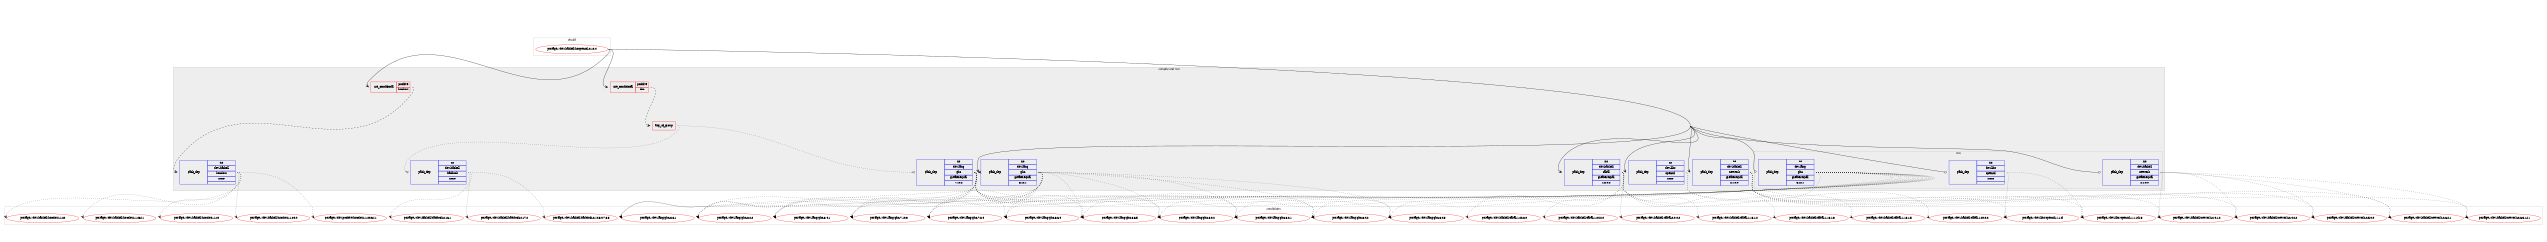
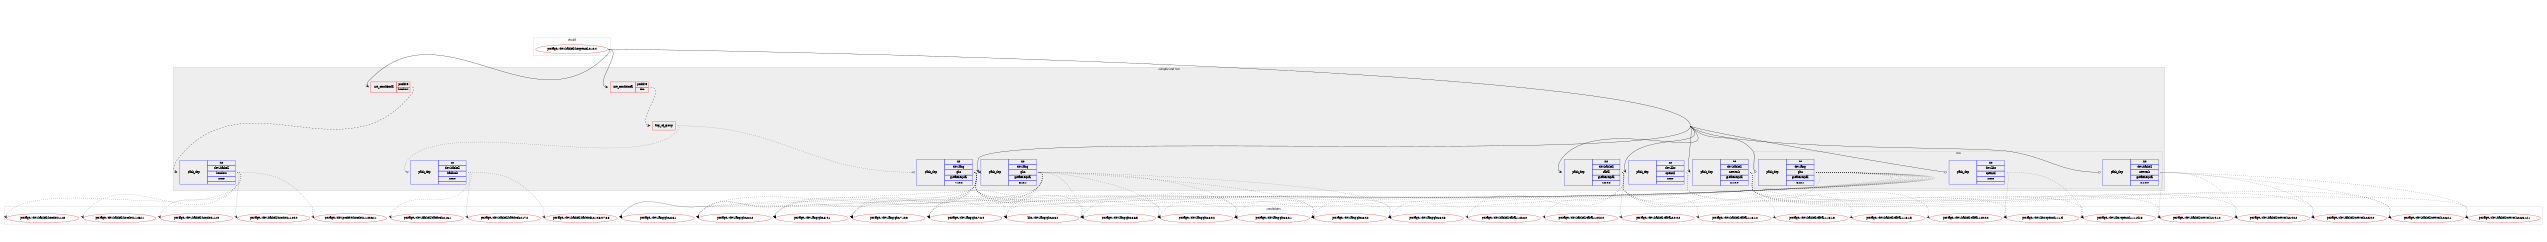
(1043, 218) -> (1043, 218)
